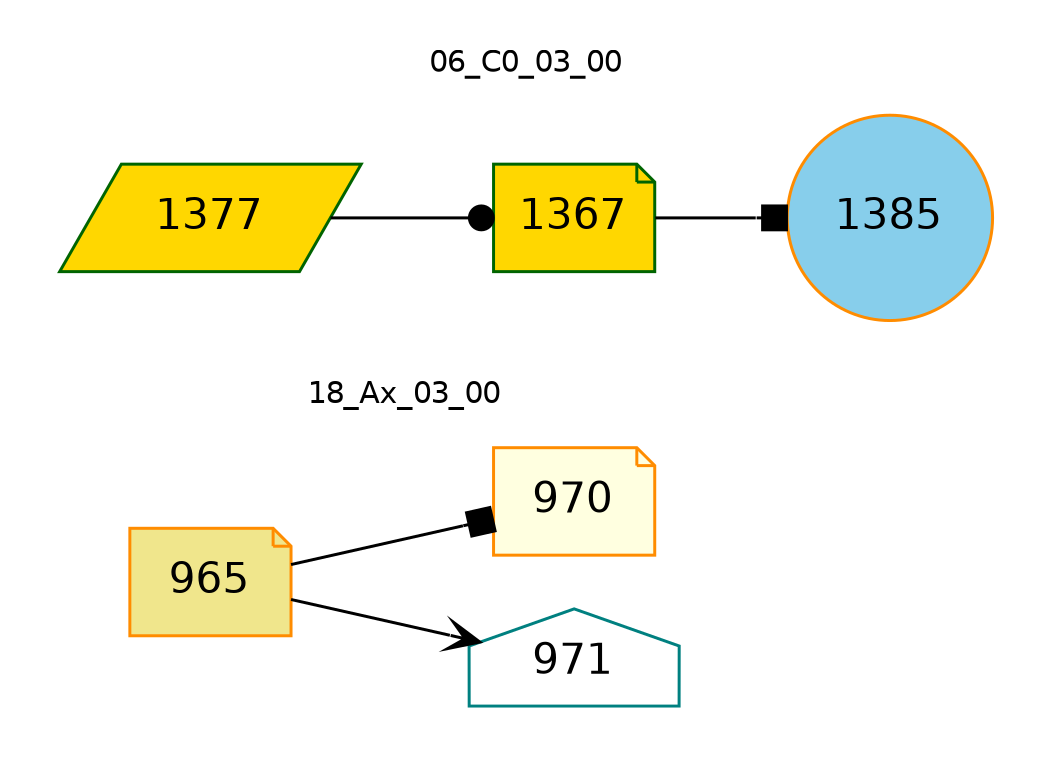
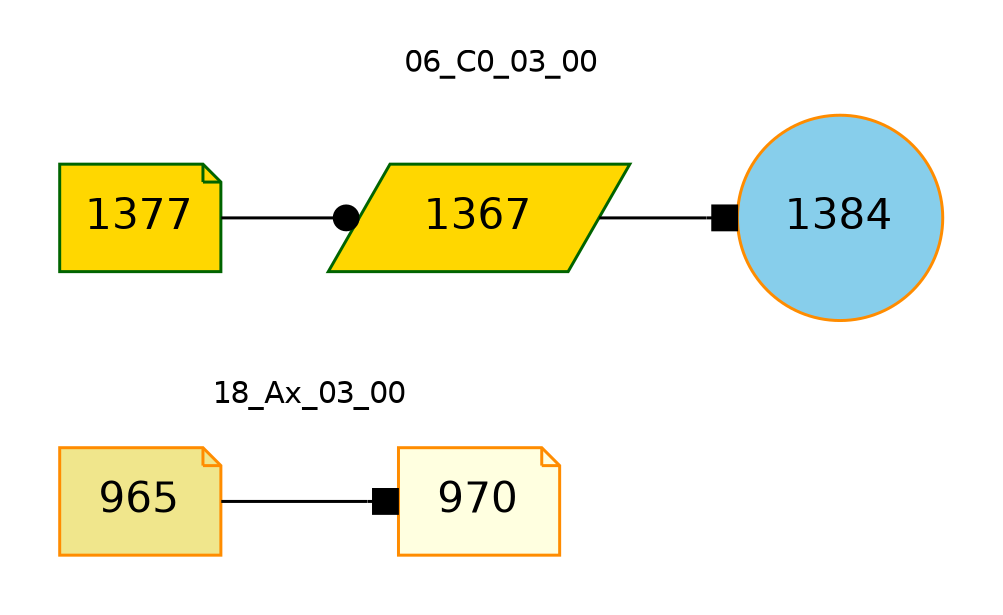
(210, 218) -> (140, 218)
(574, 218) -> (479, 218)
(890, 218) -> (840, 218)
(574, 663) -> none
